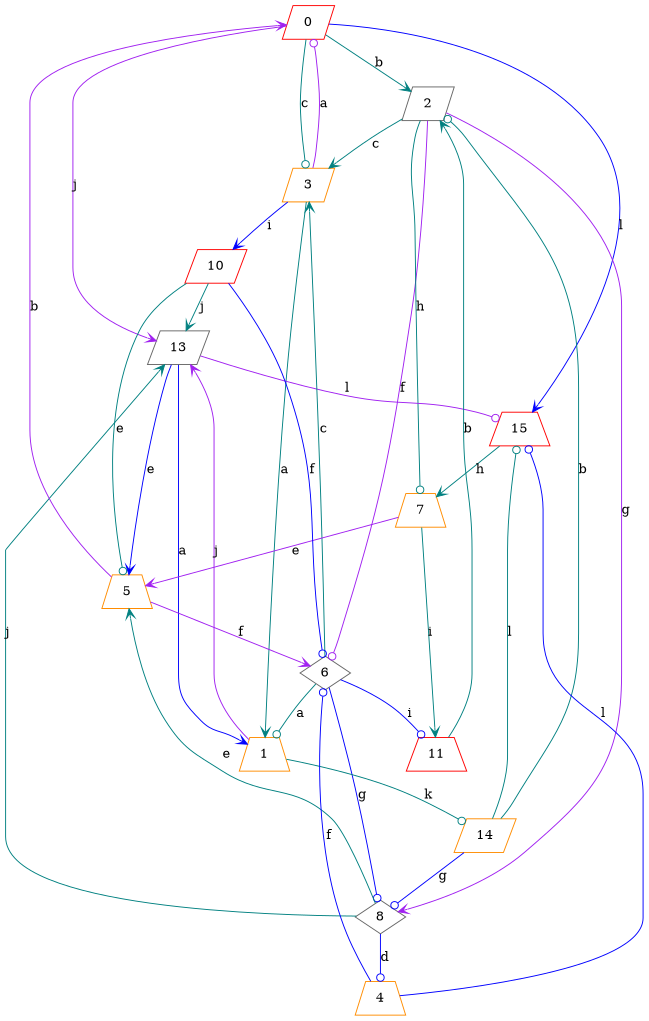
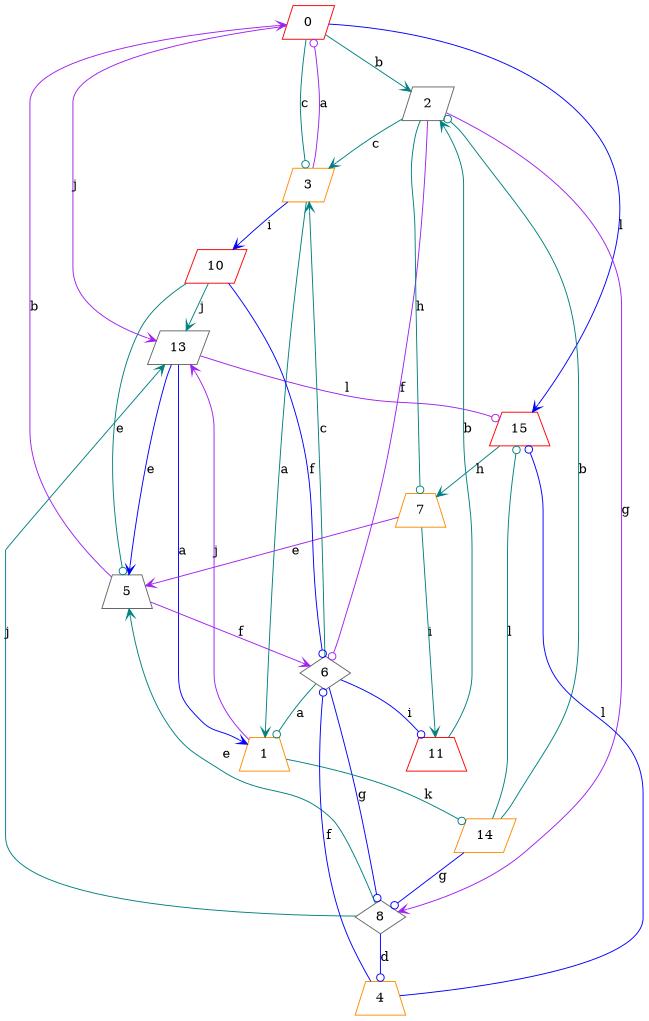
(127, 592) -> (127, 592)
